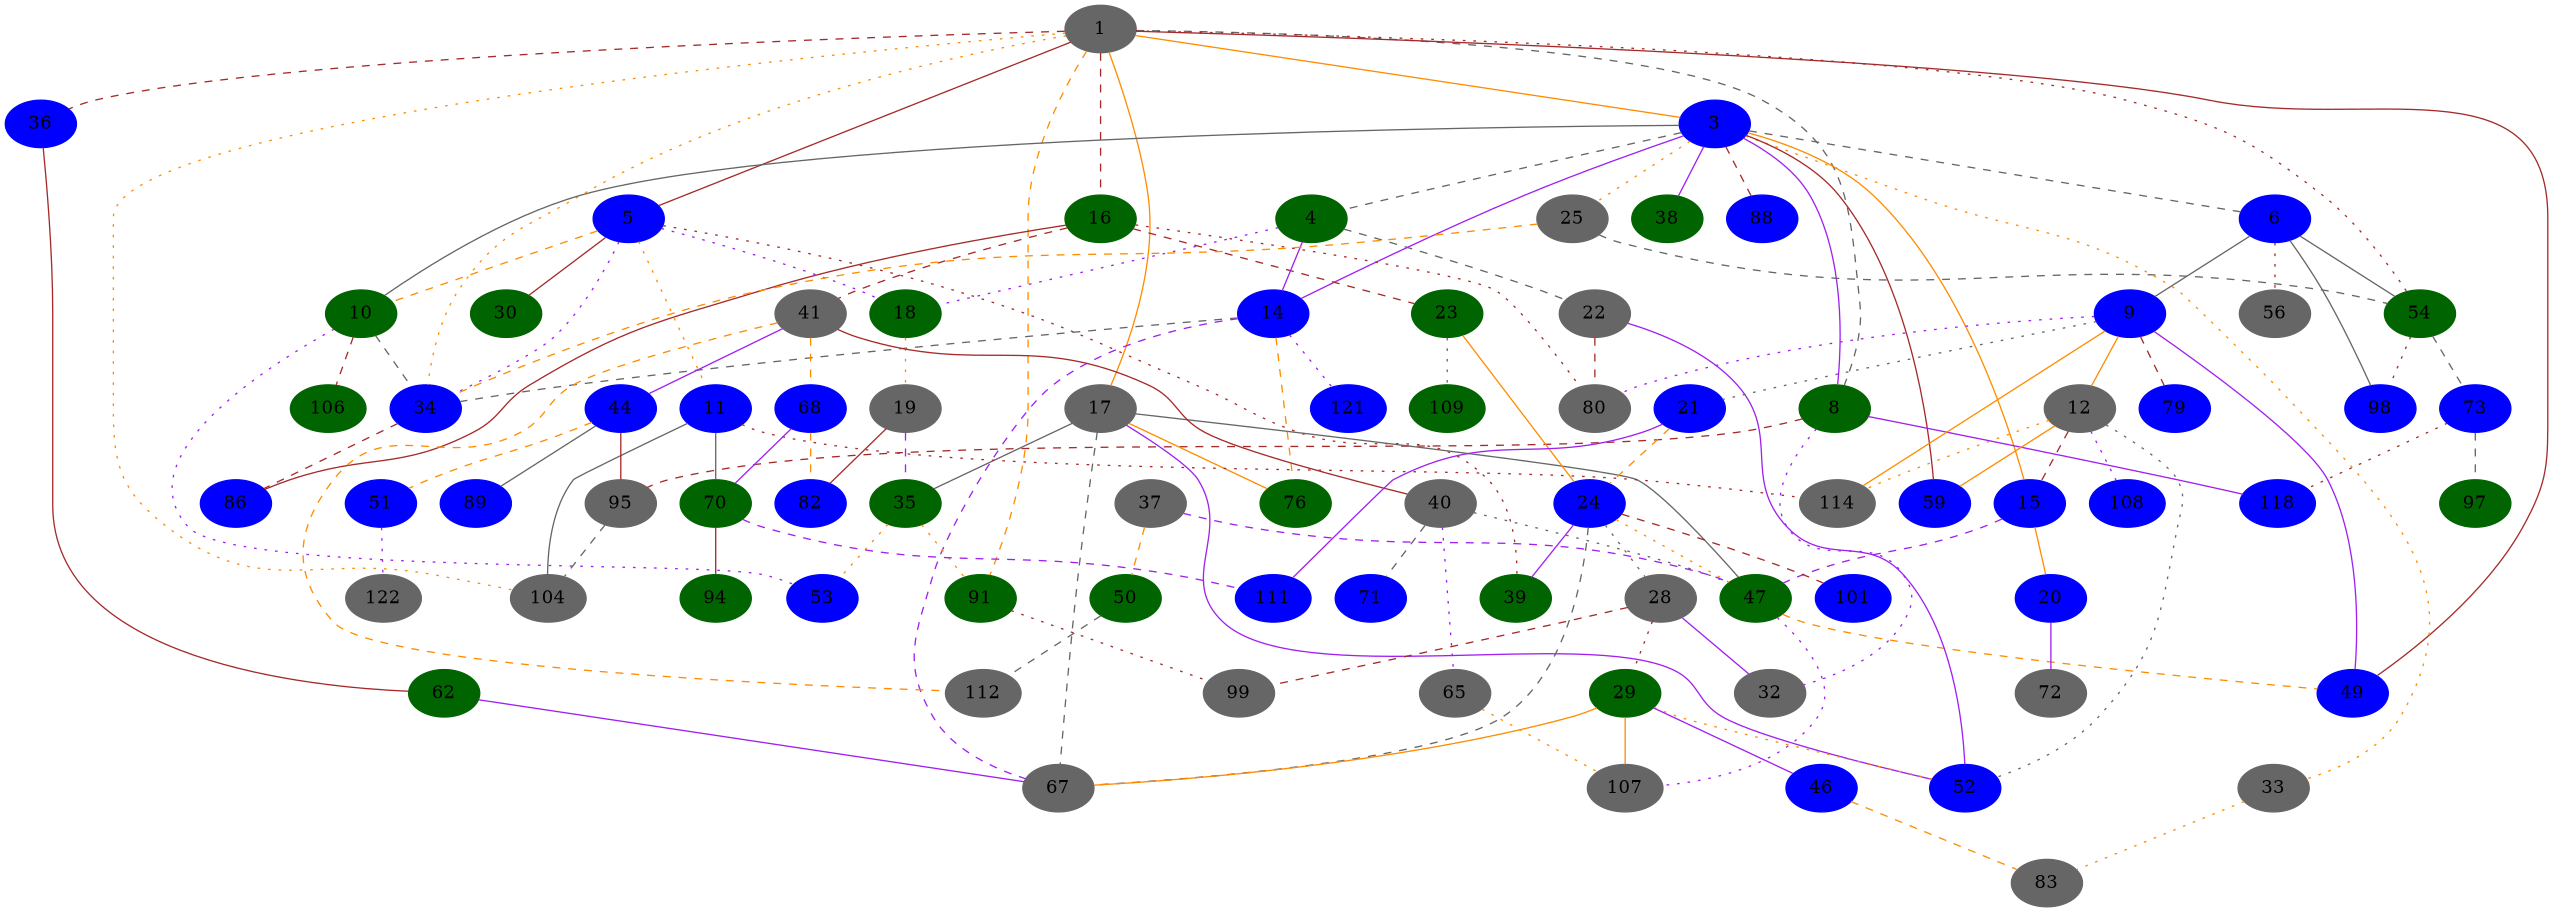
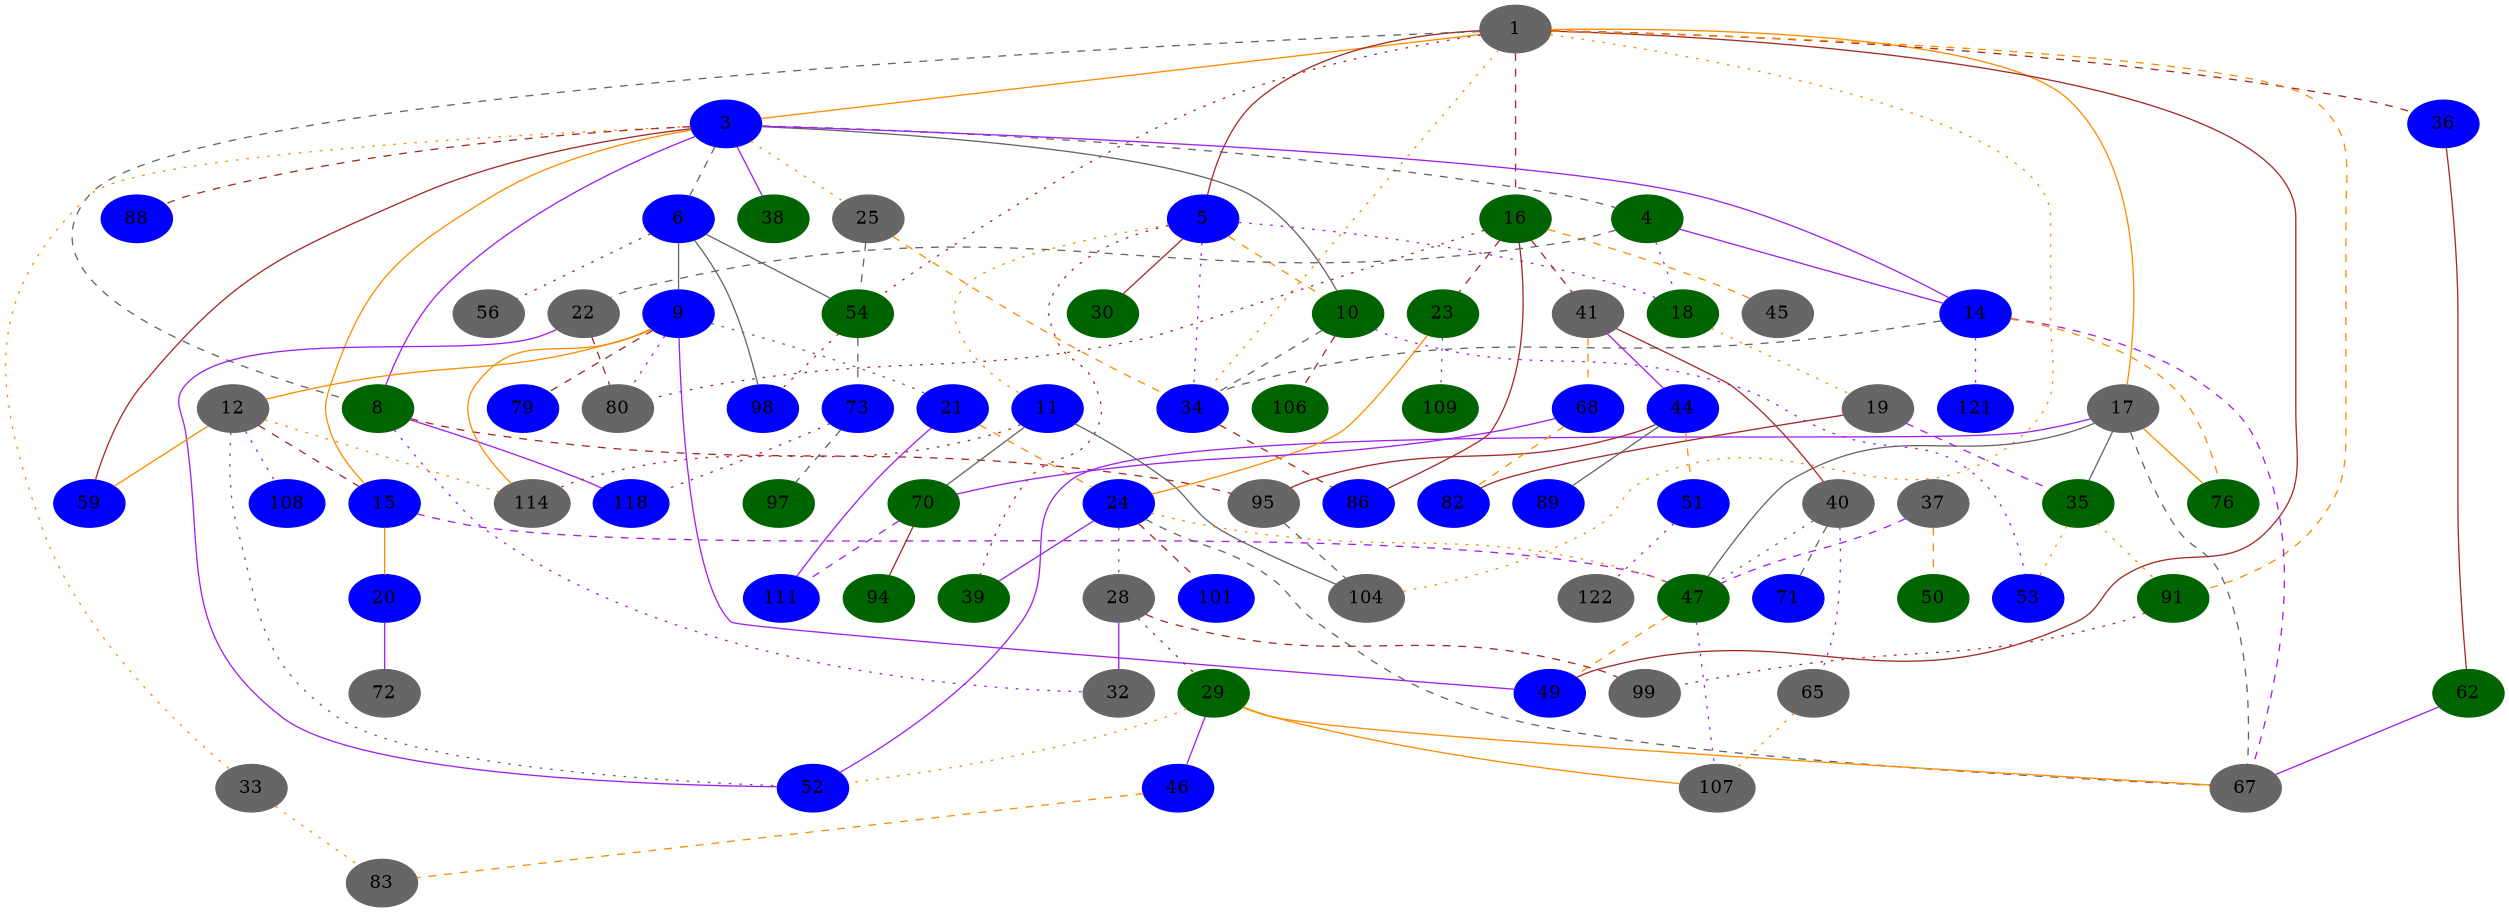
none -> (1778, 314)
(983, 693) -> none
